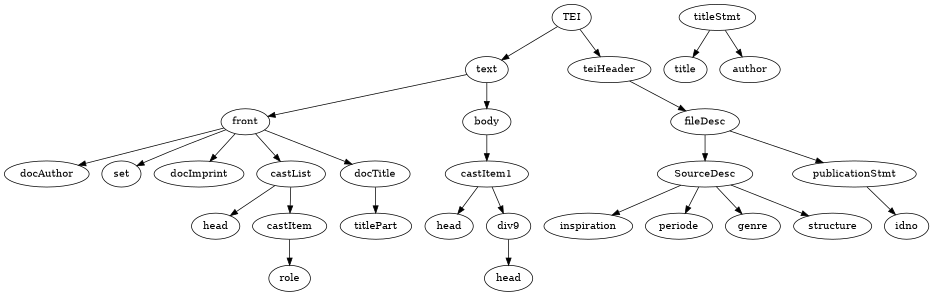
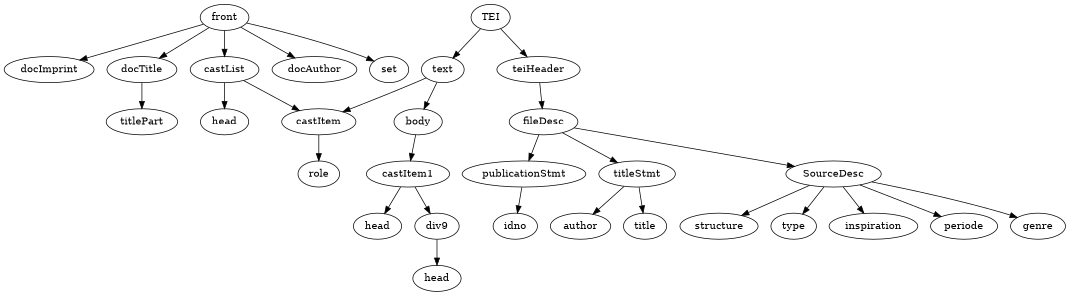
(371, 95) -> (388, 94)
none -> (587, 146)
none -> (794, 226)
